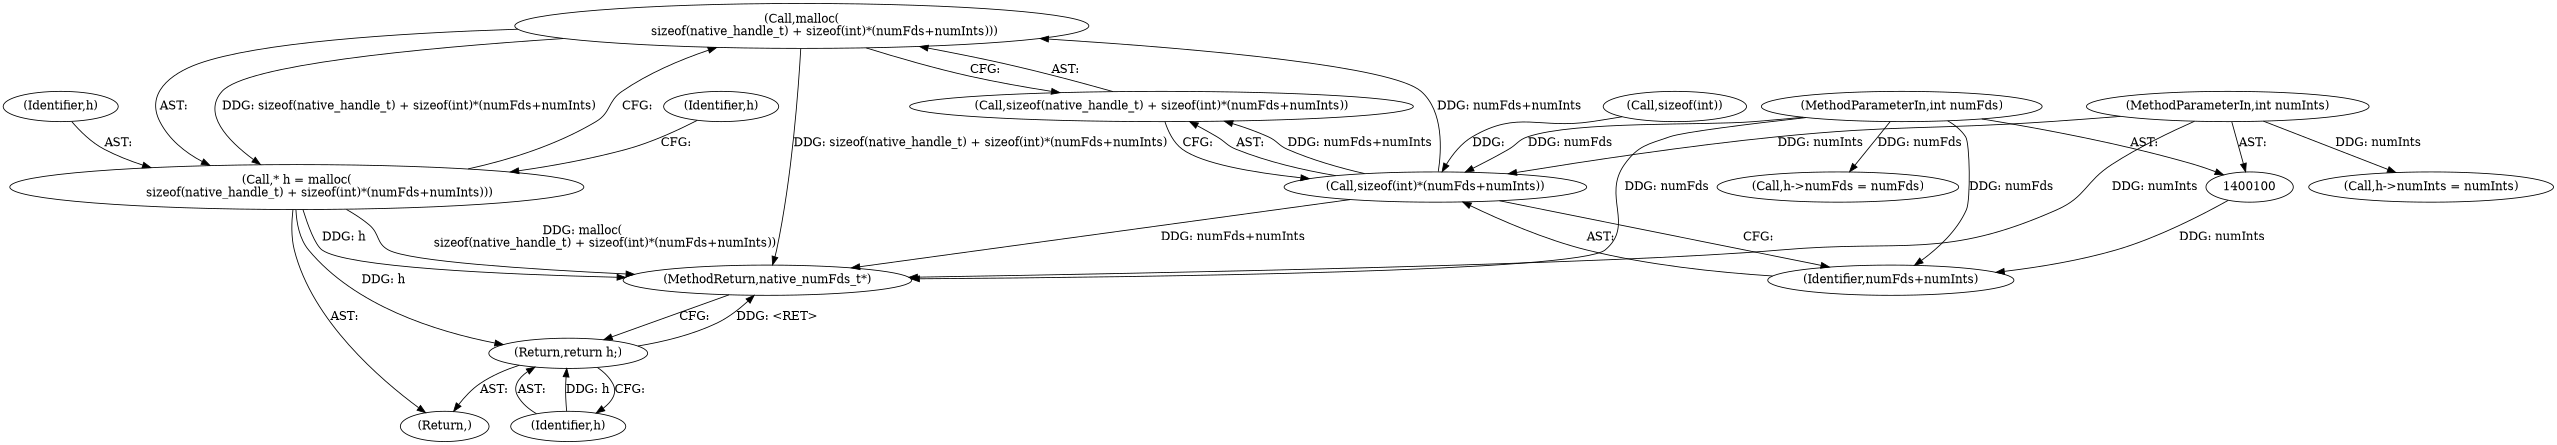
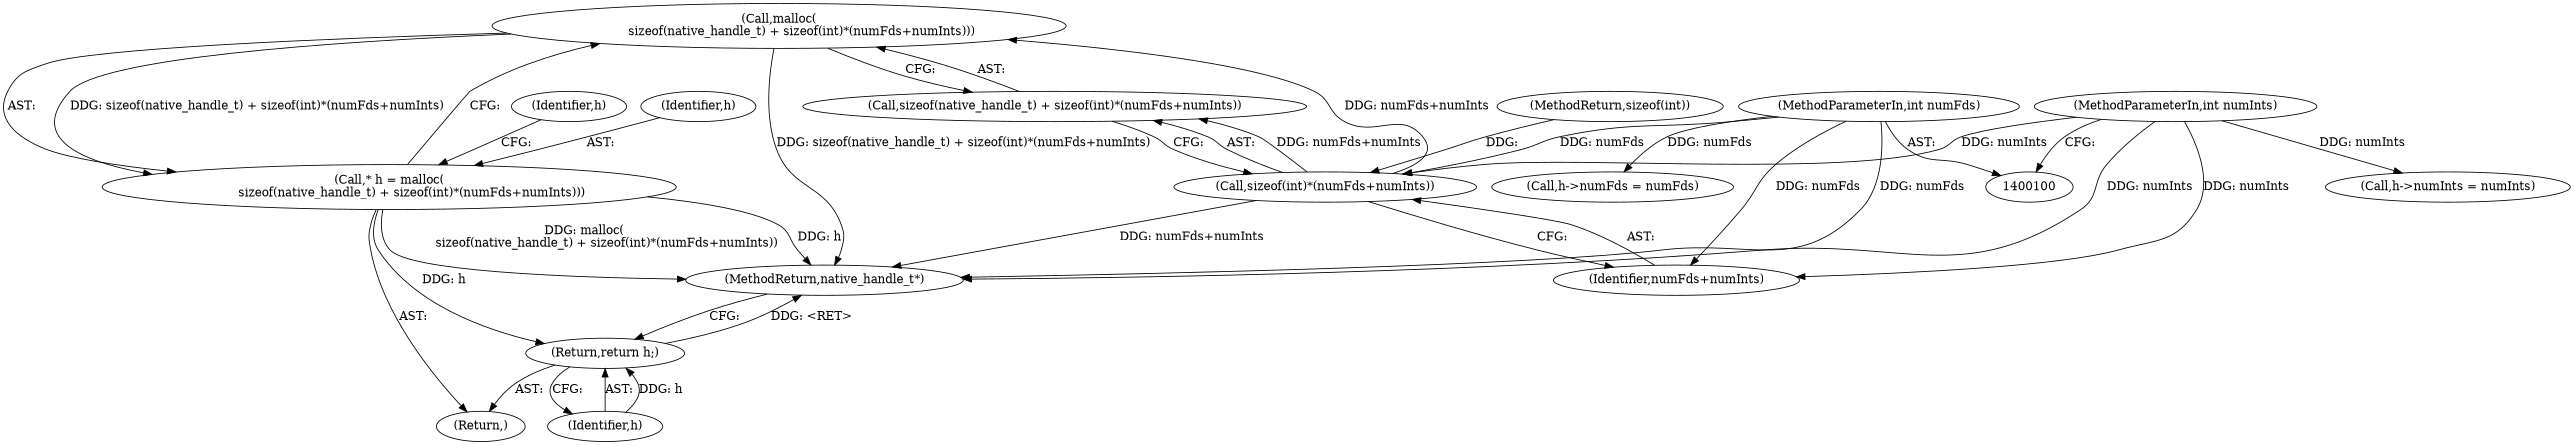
(1675, 106) -> (1610, 106)
(2255, 143) -> (2082, 143)
(2120, 249) -> (2054, 261)
(767, 280) -> (824, 280)
